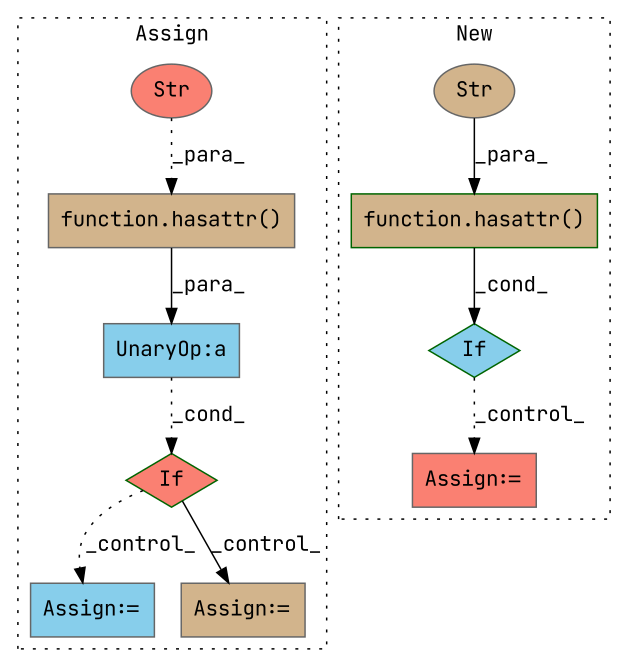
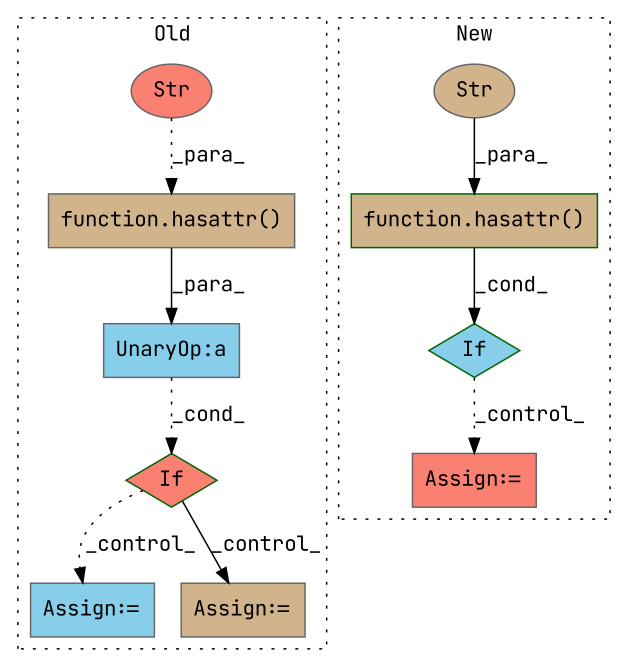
(172, 35) -> (172, 35)
